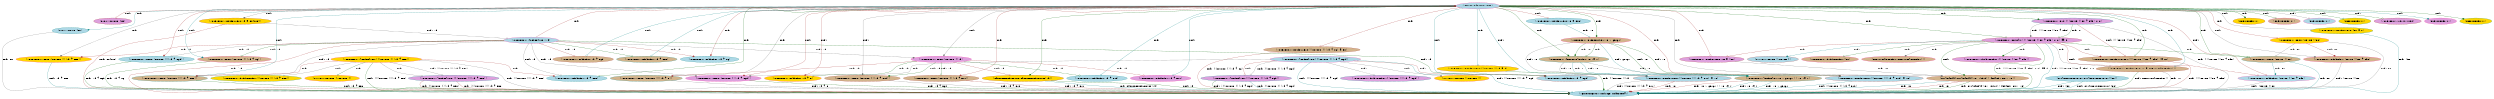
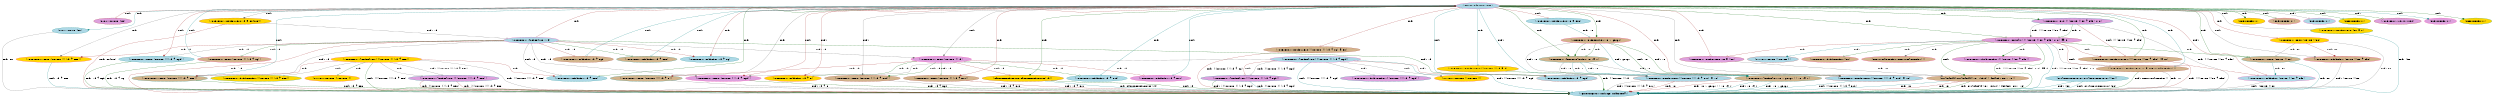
(800, 7) -> (798, 7)
